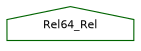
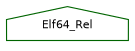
(70, 25) -> (67, 25)
